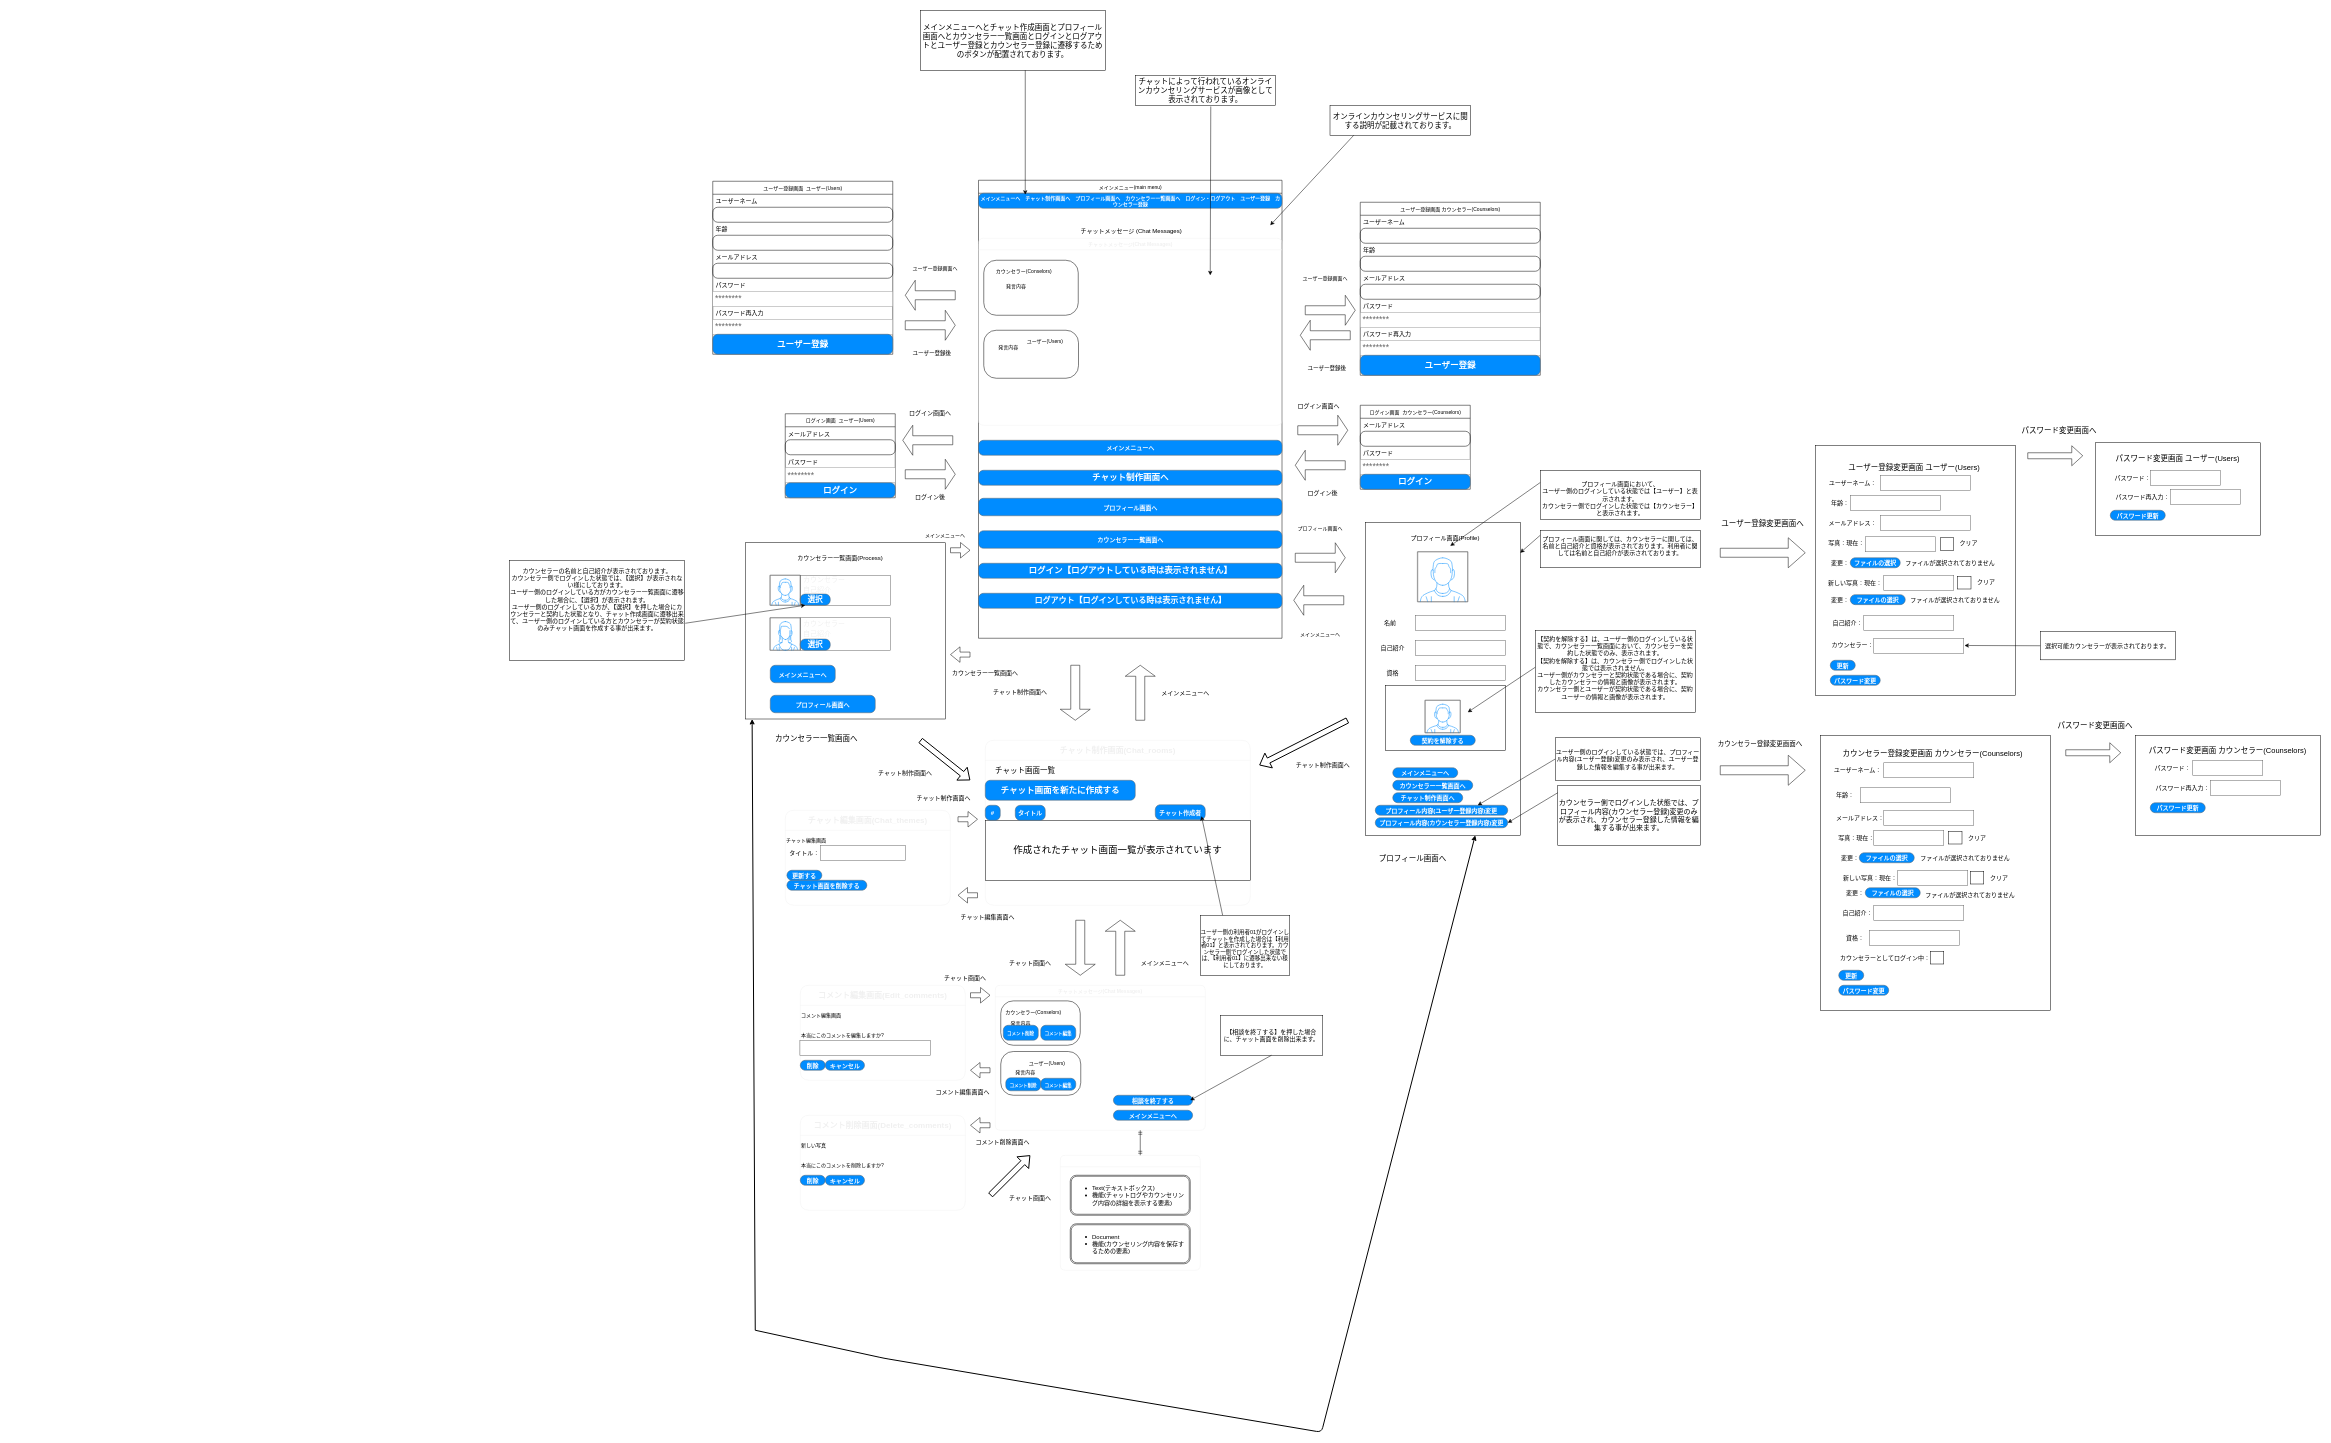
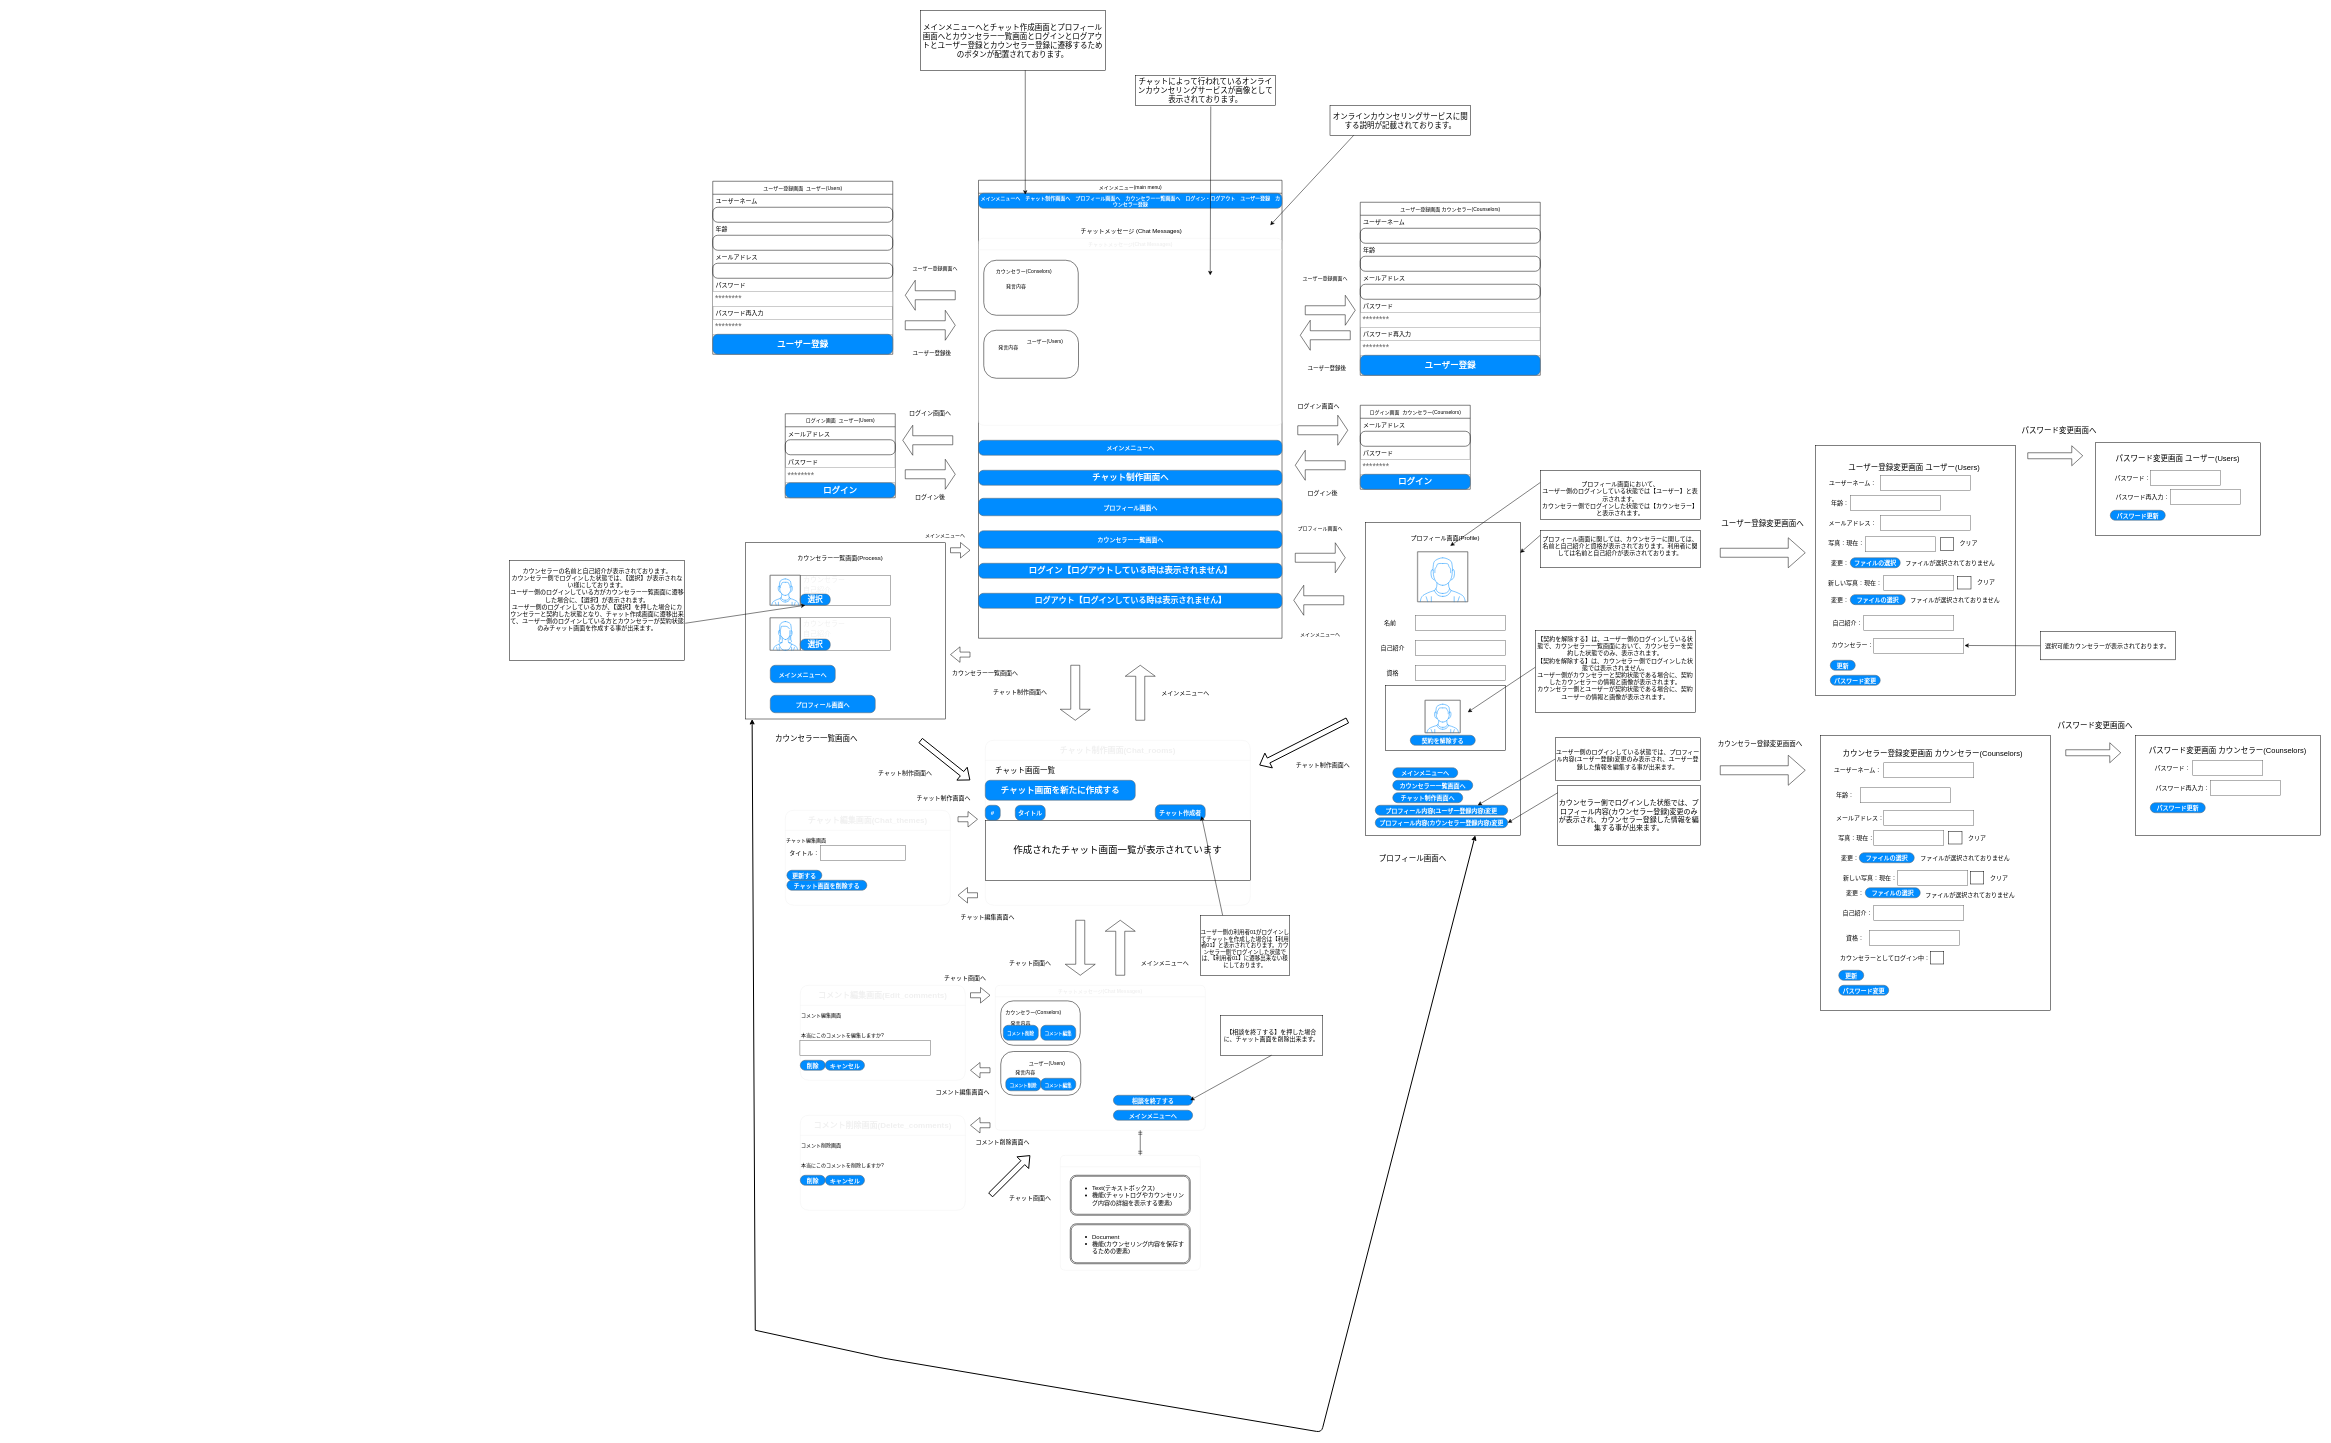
(814, 1145) -> (821, 1145)
